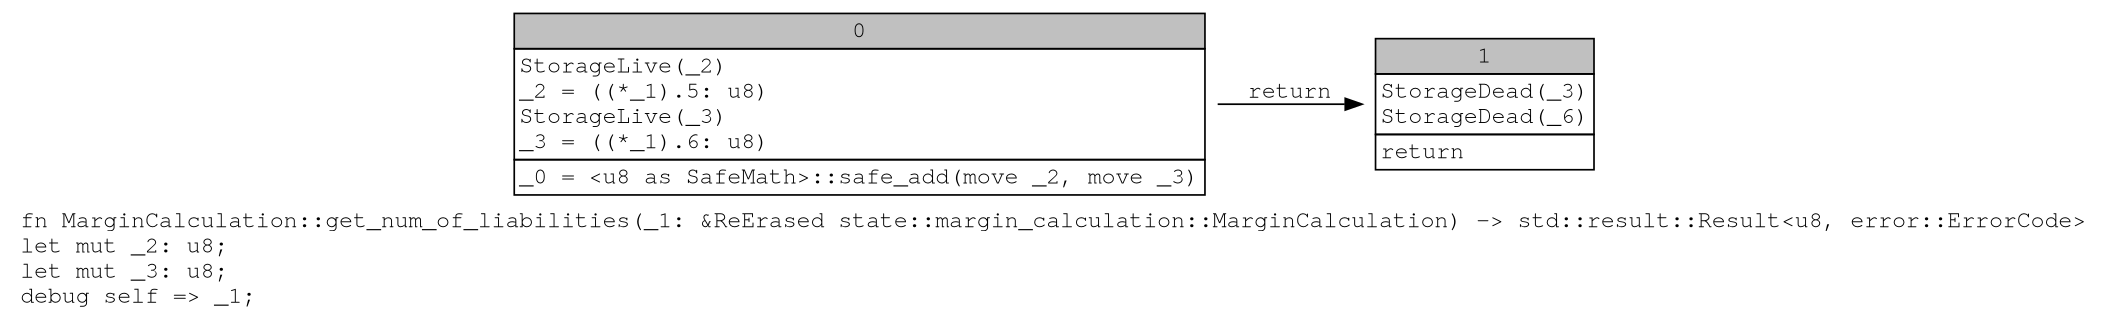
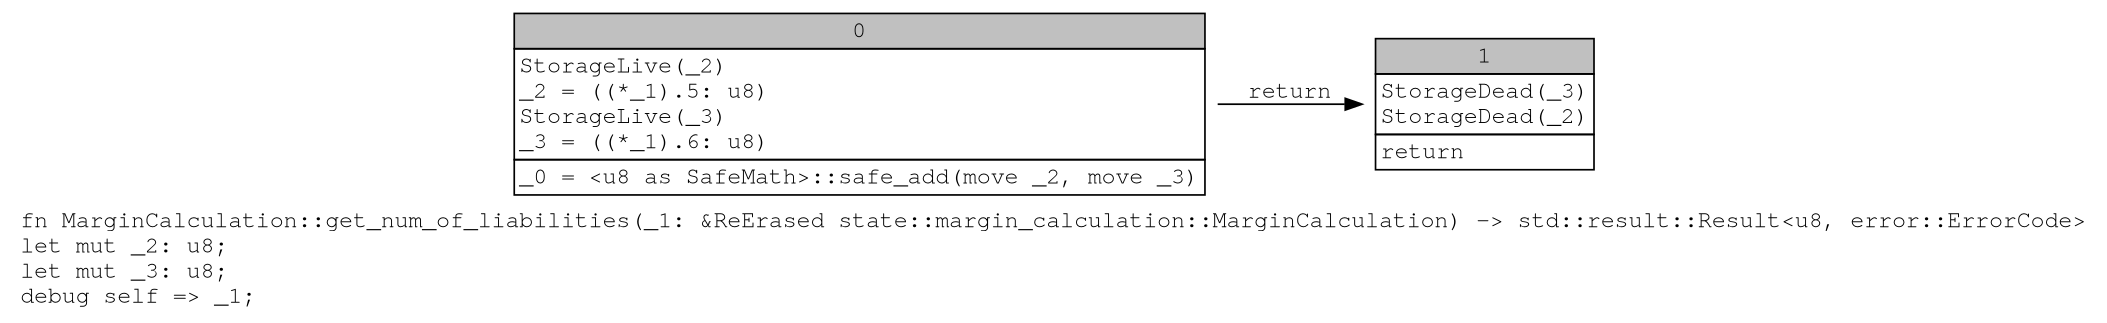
(1485, 116) -> (1485, 116)
